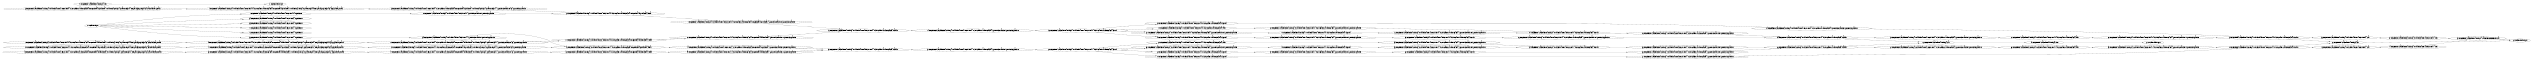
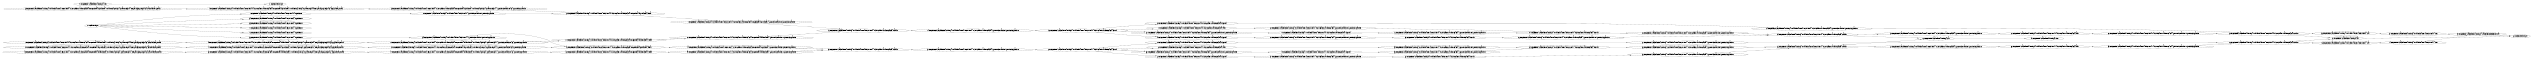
(2154, 43) -> none
